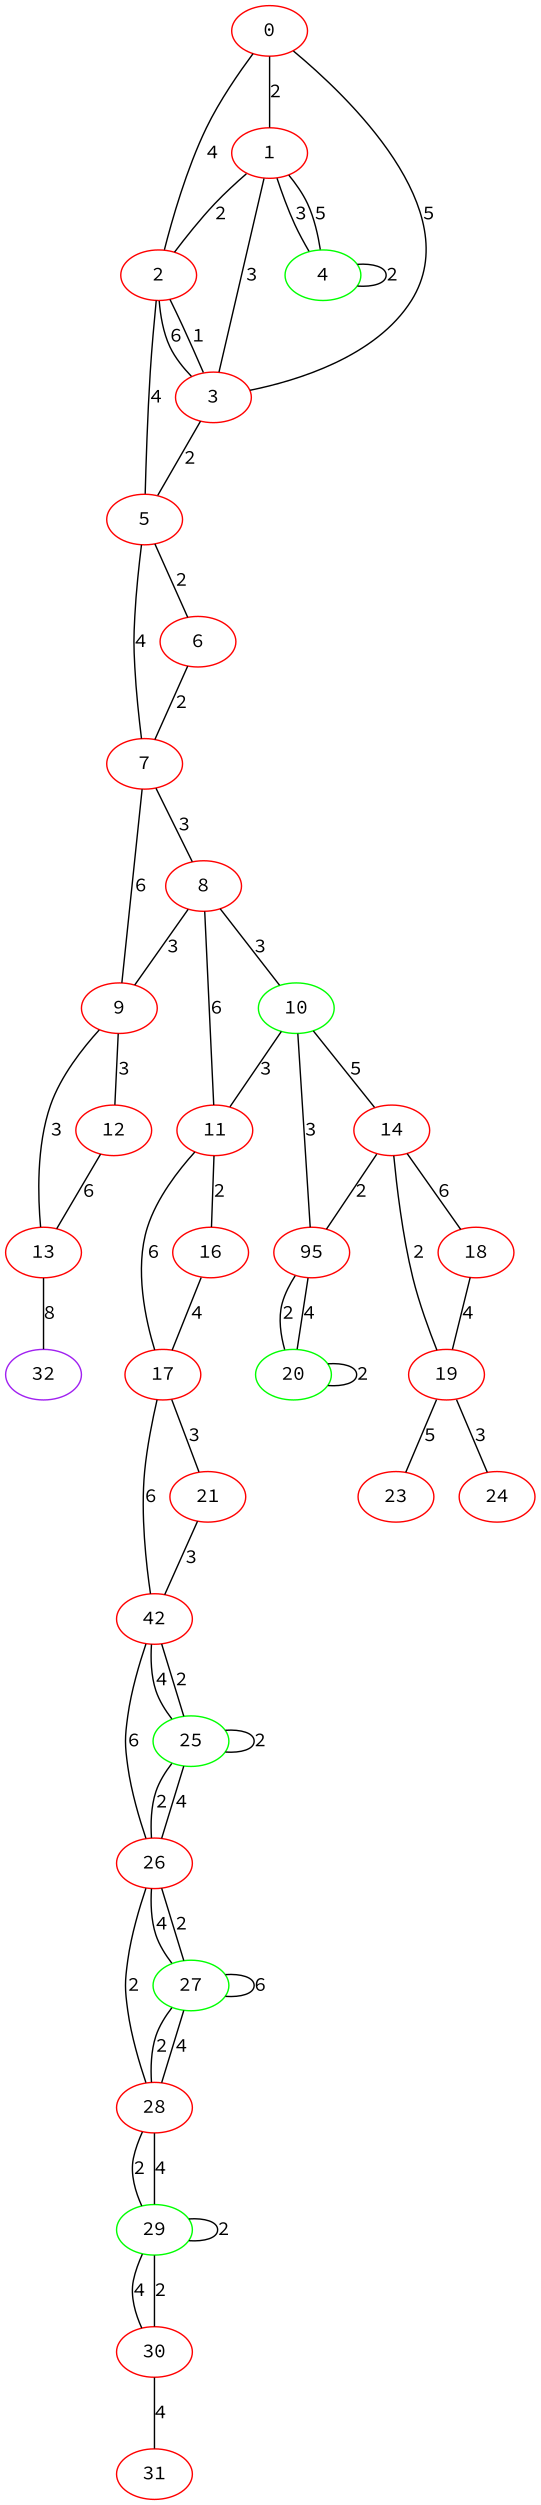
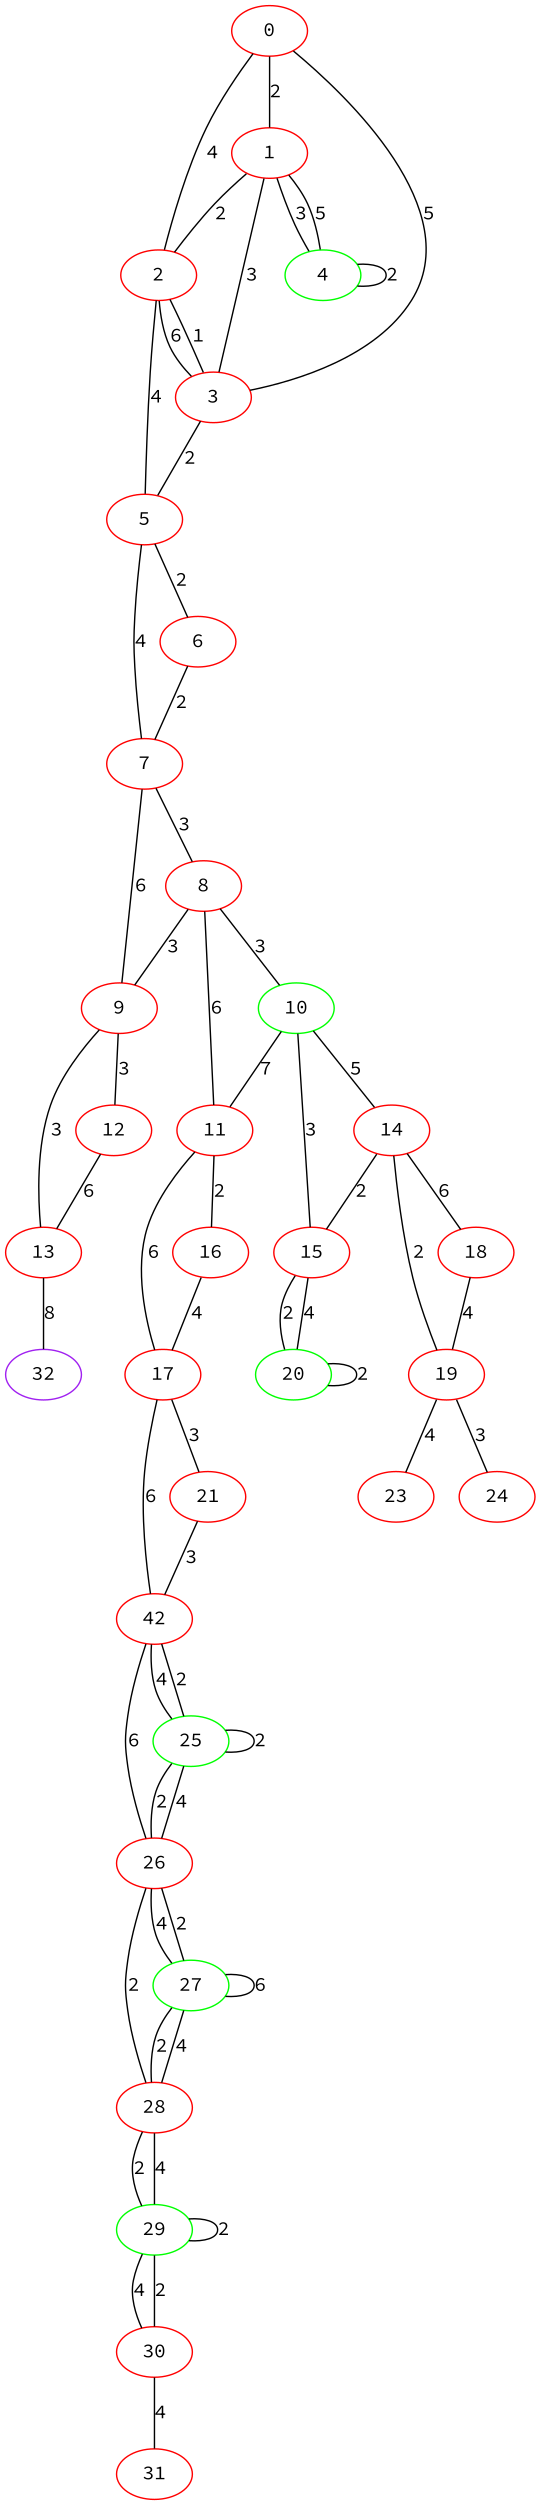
(266, 1069) -> (266, 1069)
(312, 1253) -> (312, 1253)
(430, 1436) -> (430, 1436)
